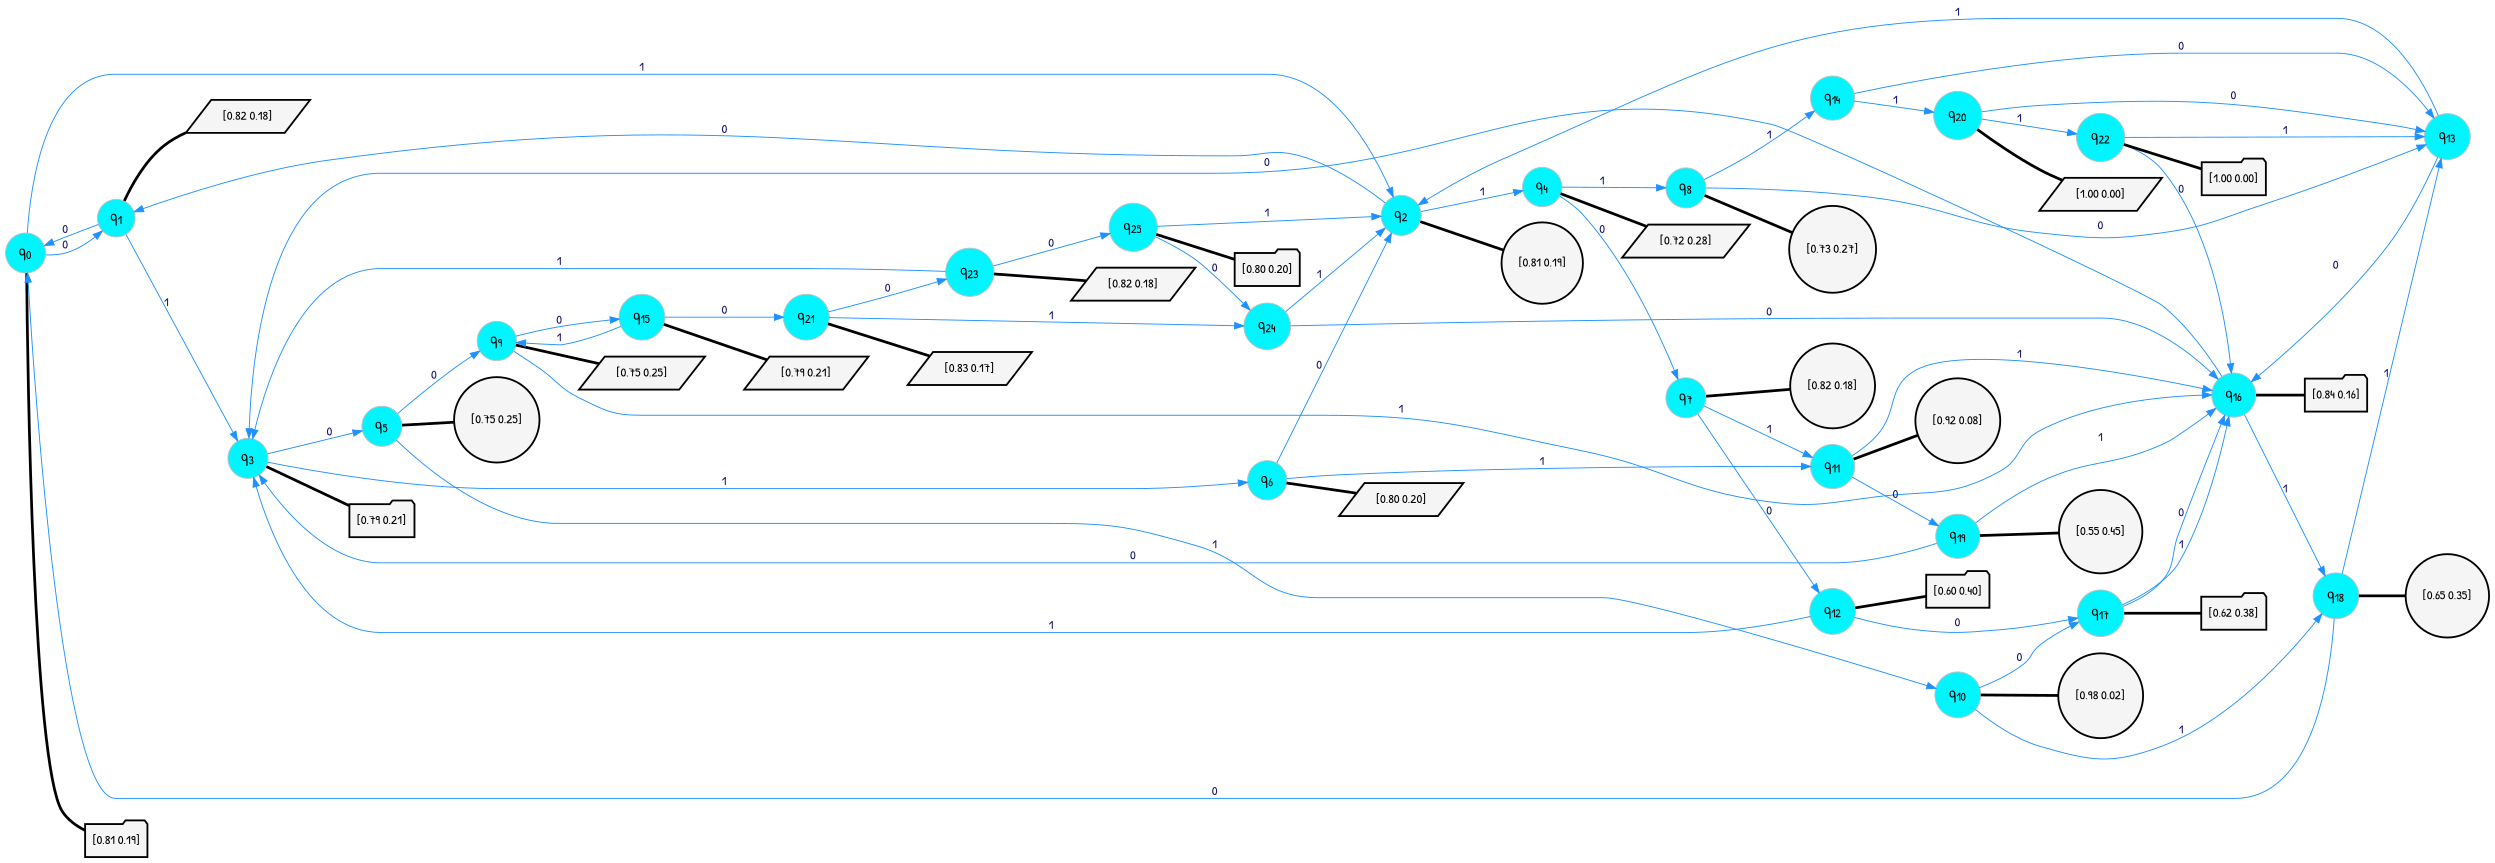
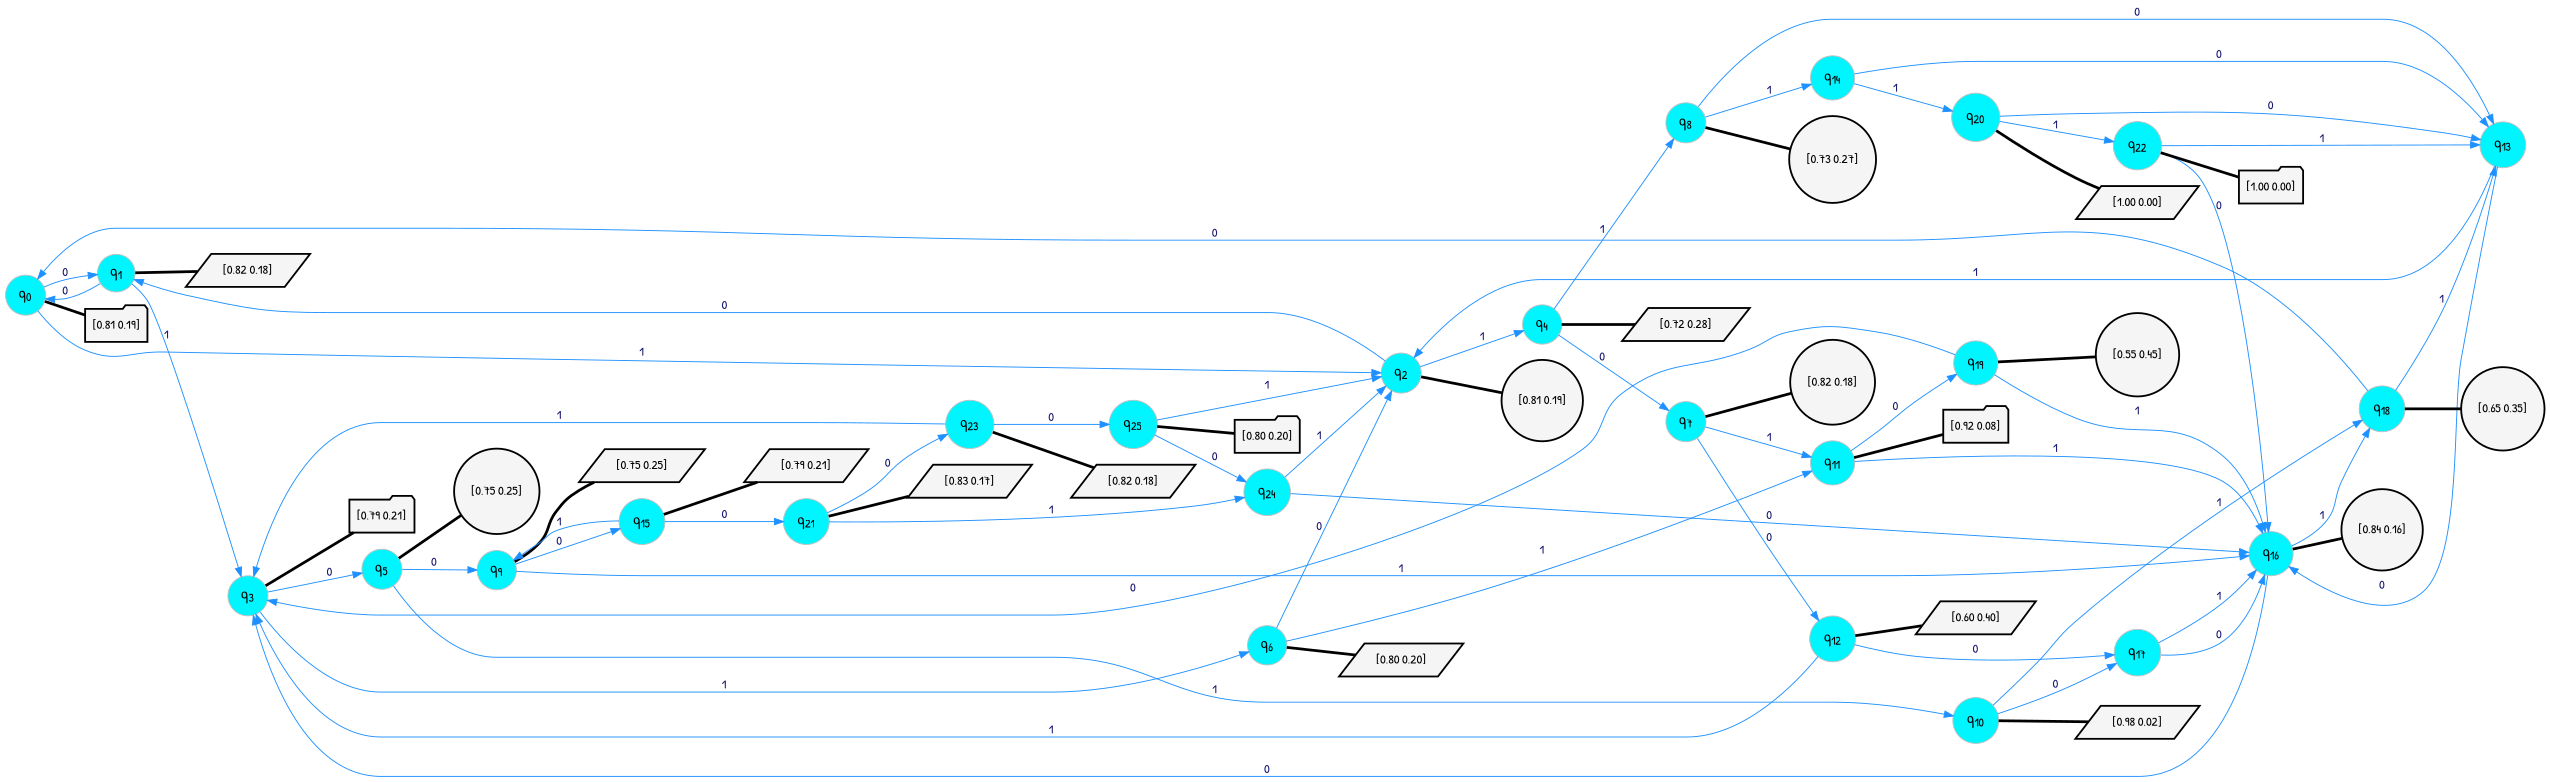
(2336, 395) -> (2382, 530)
(1958, 421) -> (1976, 426)
(1958, 591) -> (1976, 618)
(2234, 613) -> none
(2101, 696) -> (2137, 722)
